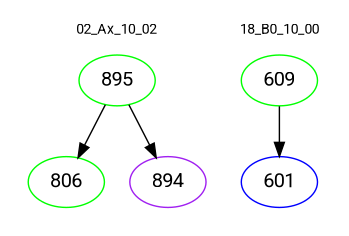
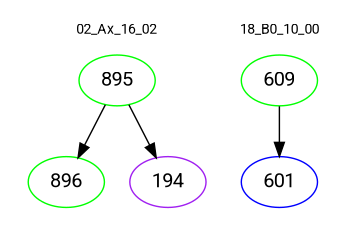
(117, 30) -> (117, 30)
(66, 182) -> (66, 182)
(168, 182) -> (168, 182)
